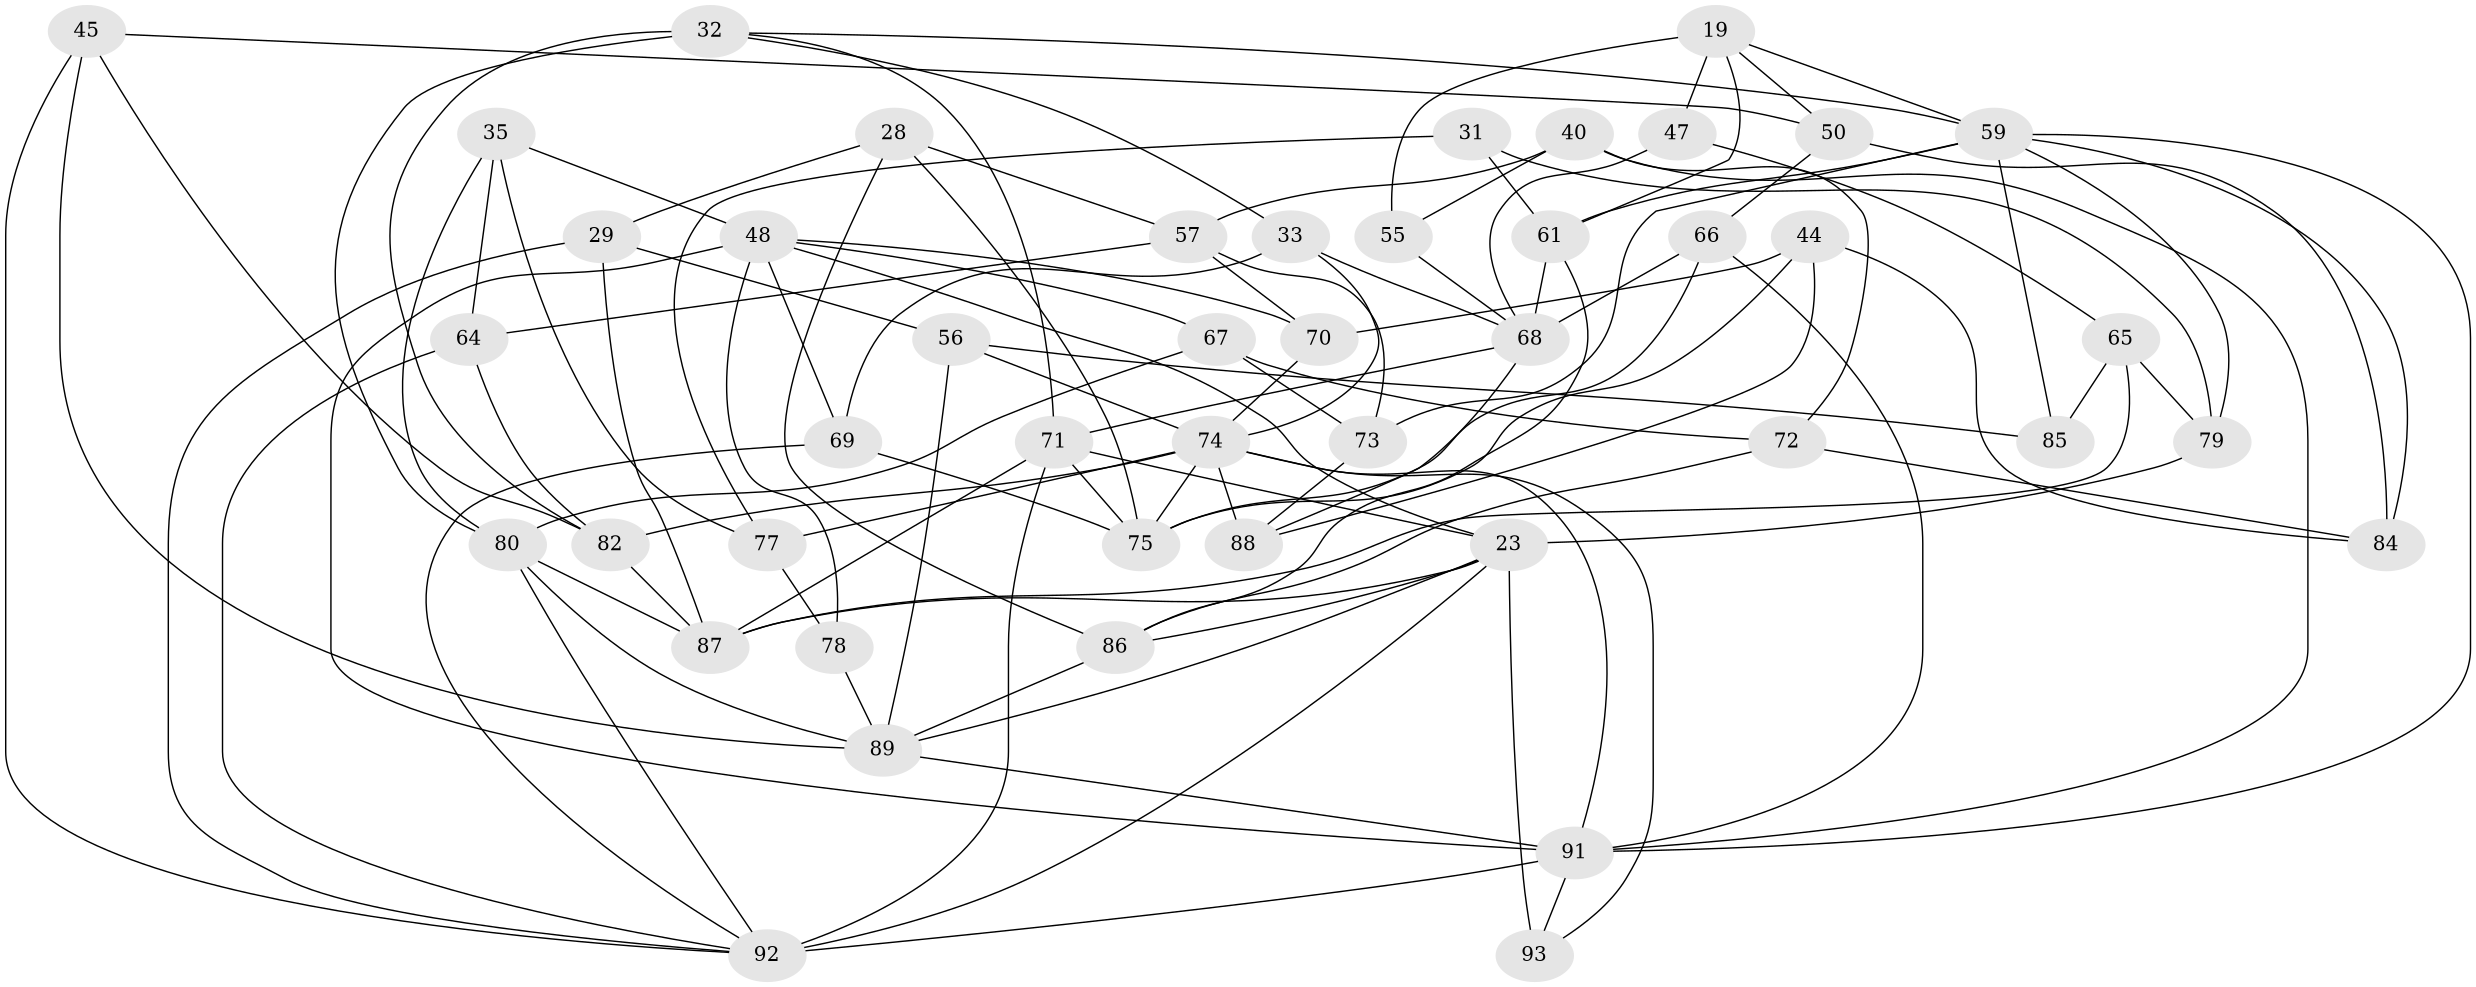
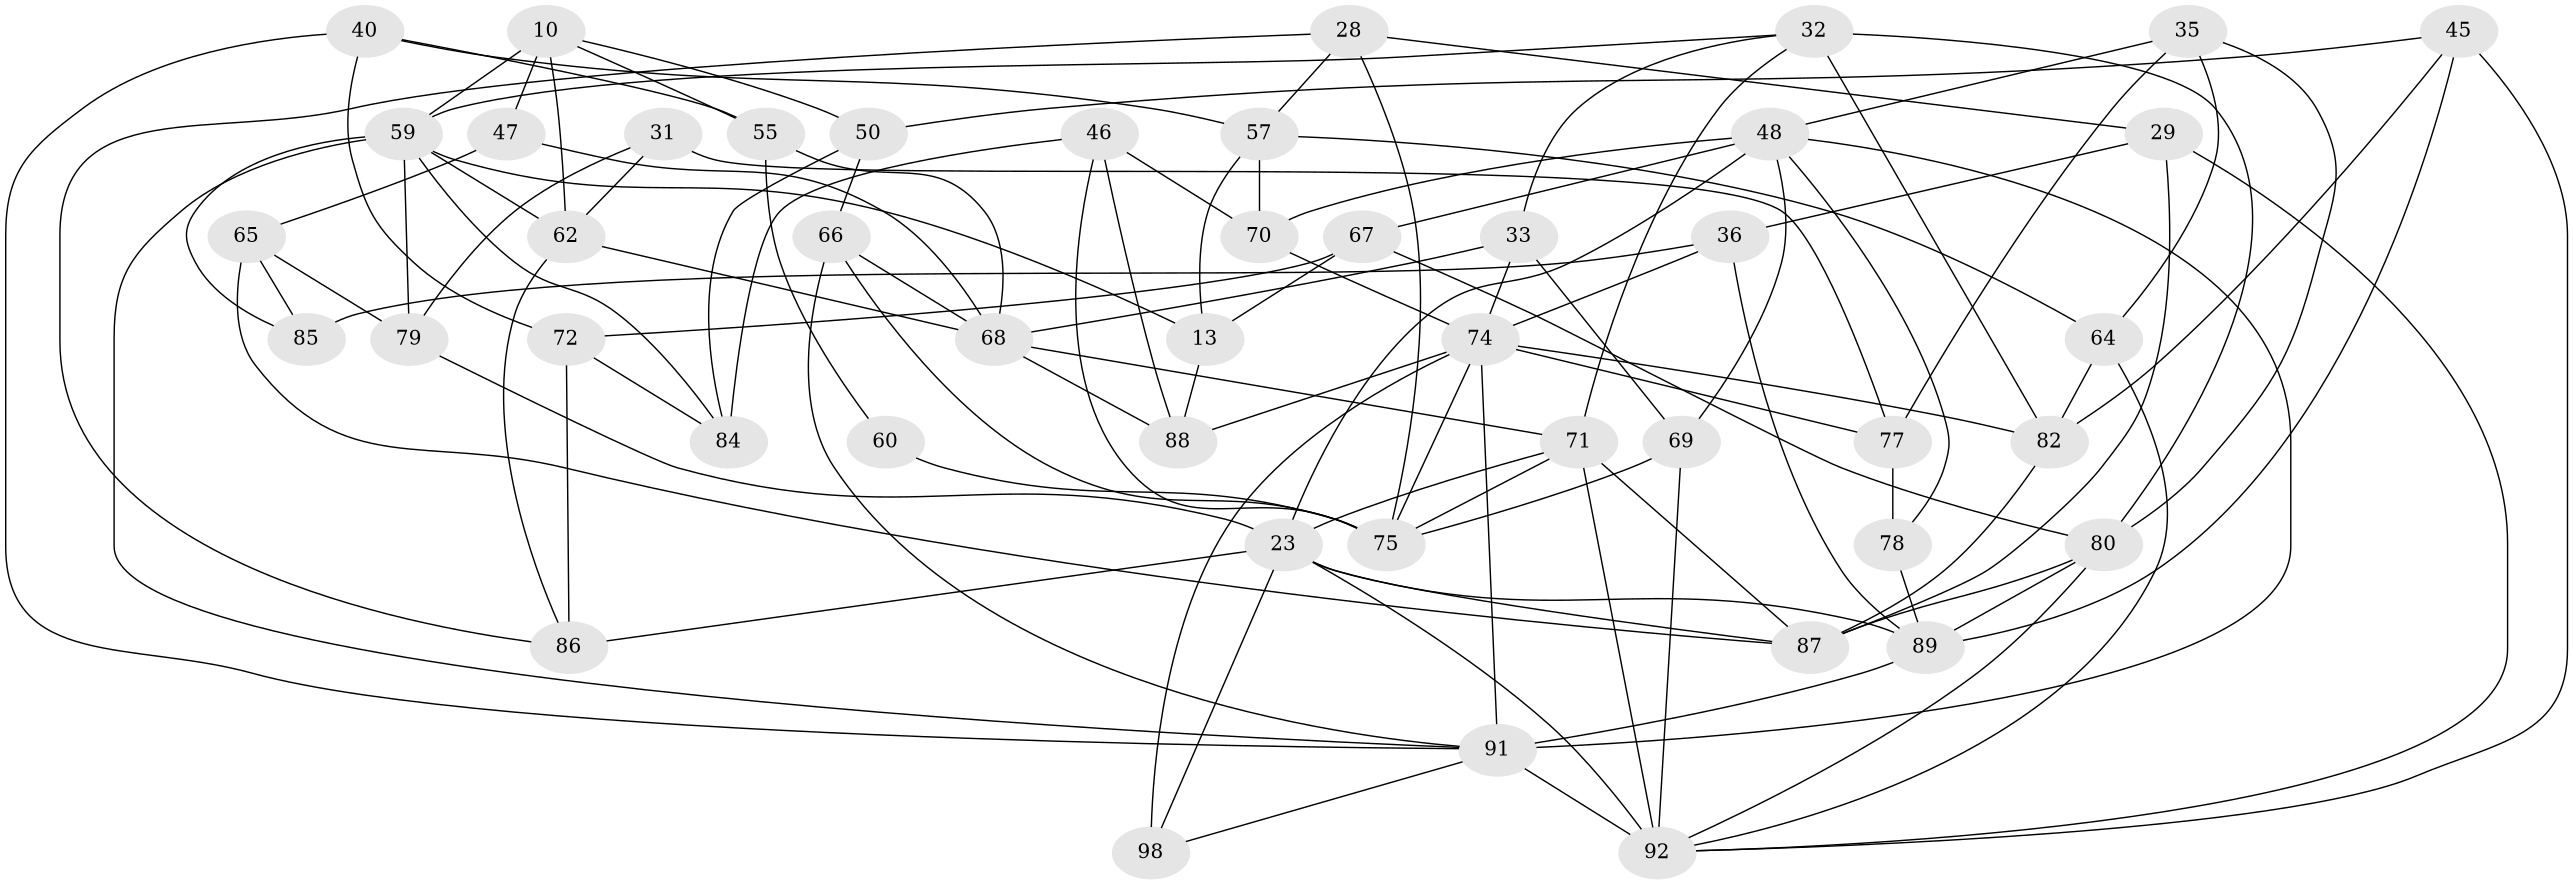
(1716, 31) -> (546, 31)
(1550, 237) -> (566, 237)
(1810, 237) -> (1100, 134)
(951, 339) -> (1730, 237)
none -> (886, 442)
(1368, 442) -> (1205, 339)
(999, 699) -> none
(1535, 956) -> (1151, 853)
